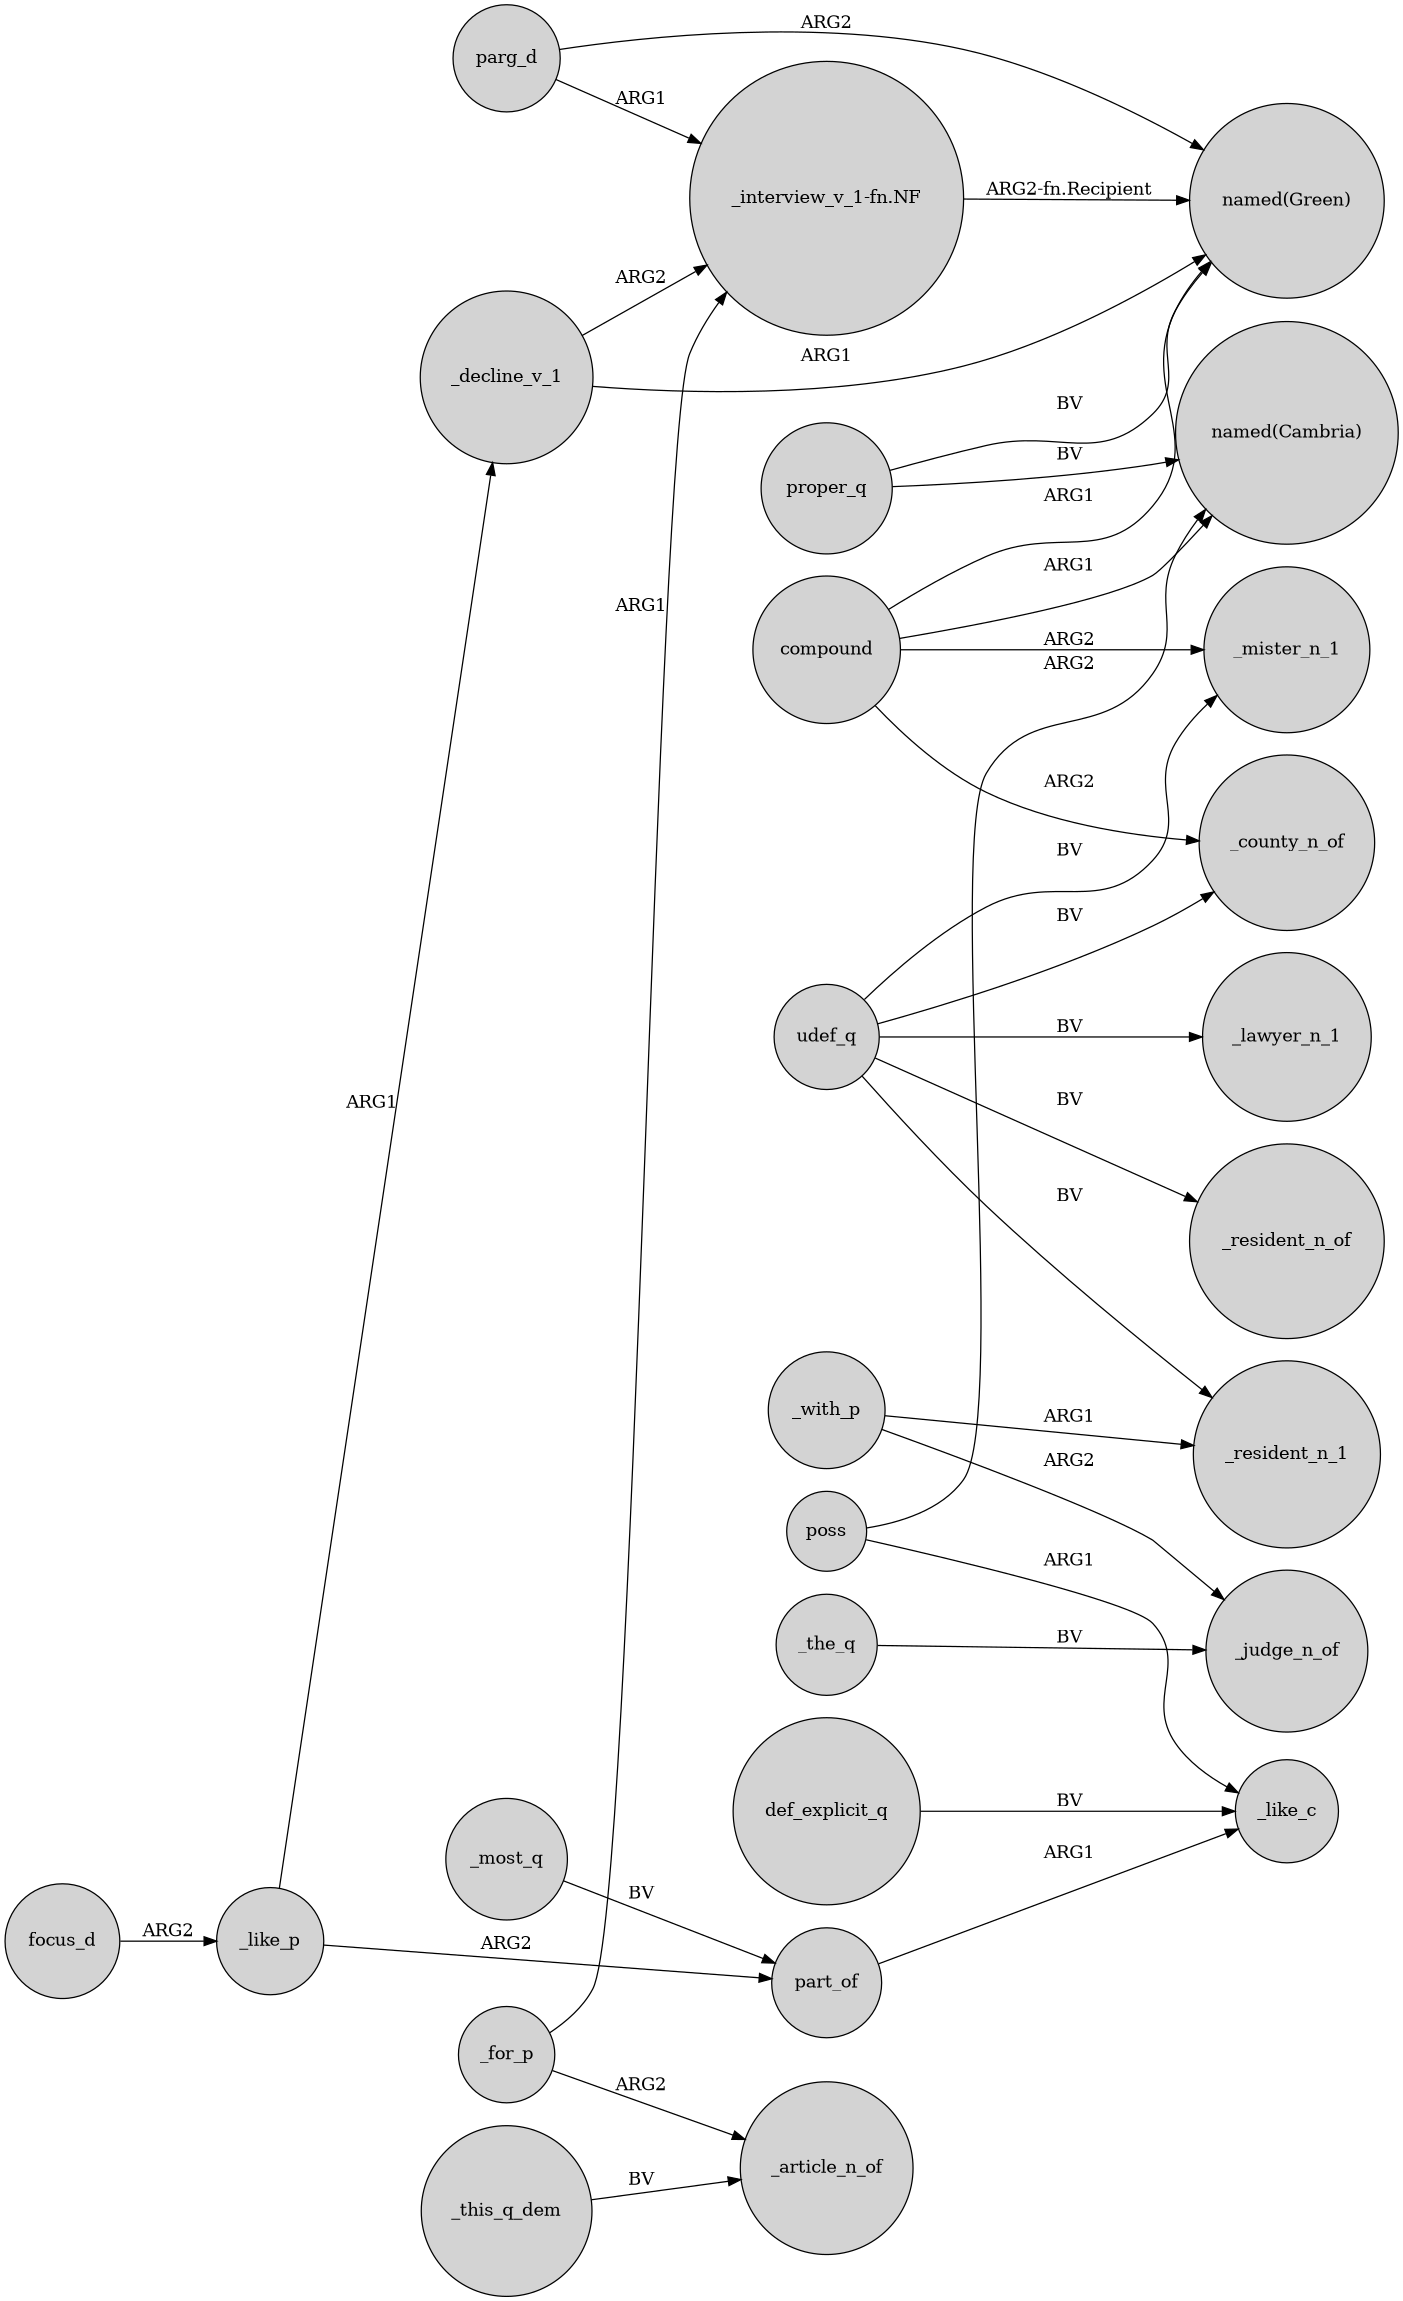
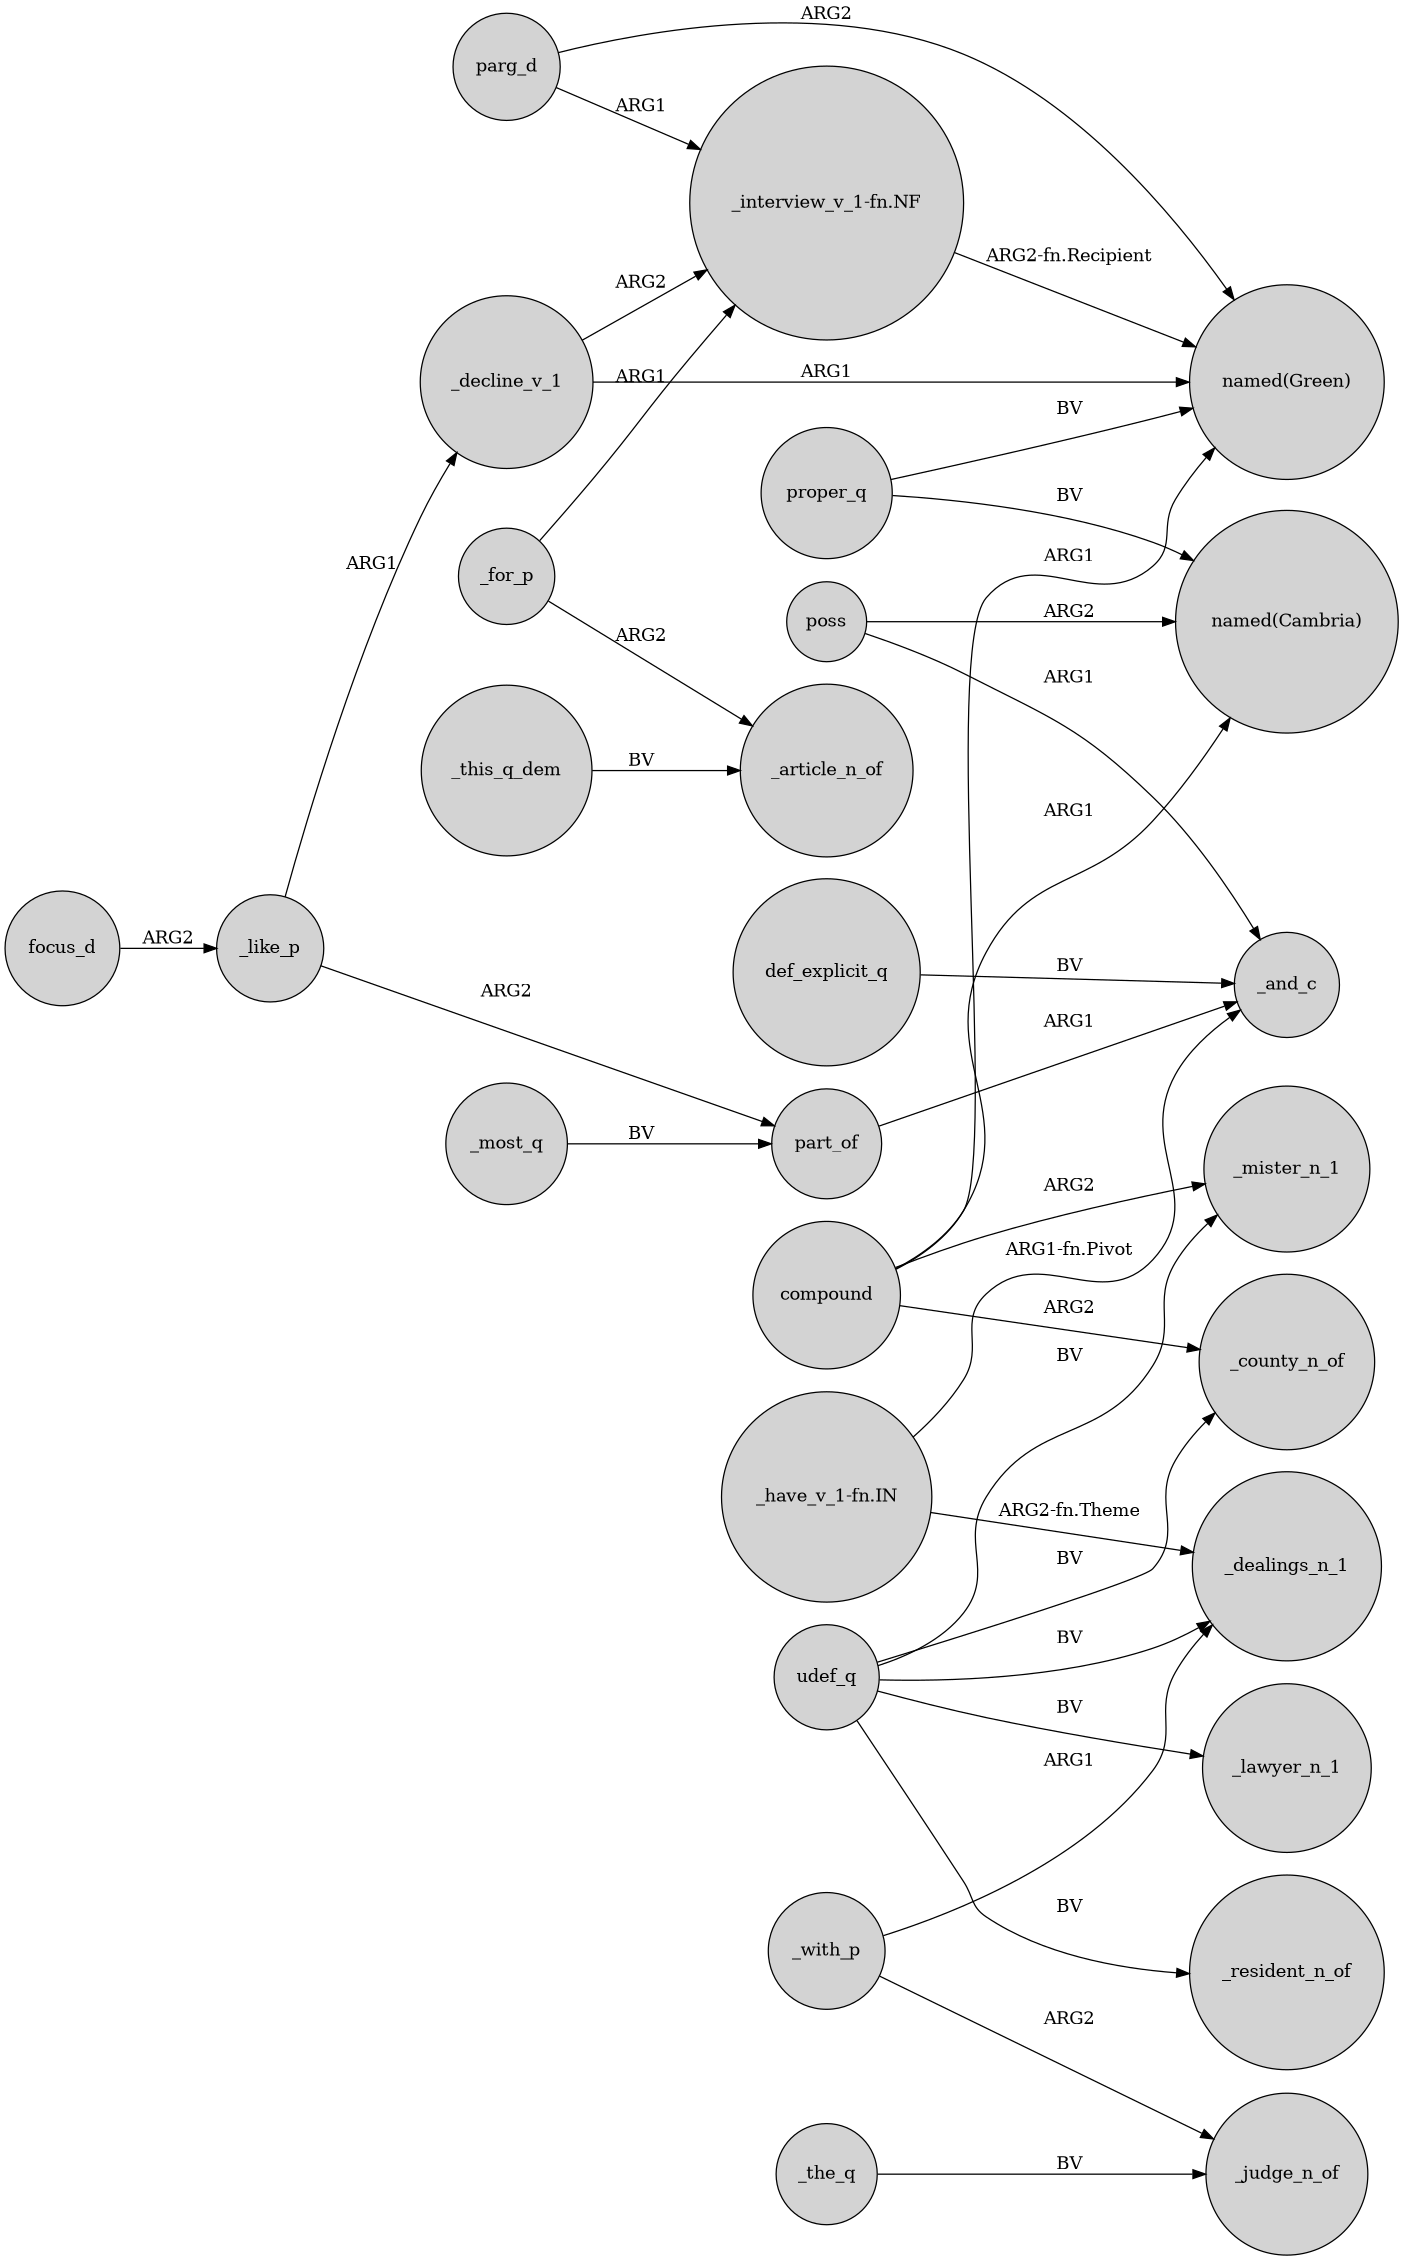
(1287, 1454) -> (1287, 1566)
none -> (827, 1497)
(1287, 1811) -> (1287, 985)
